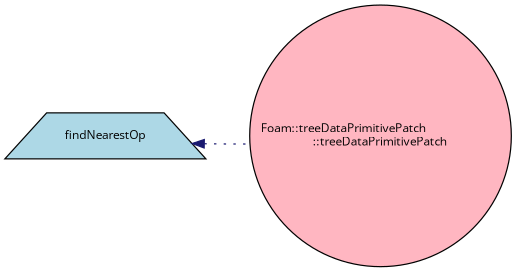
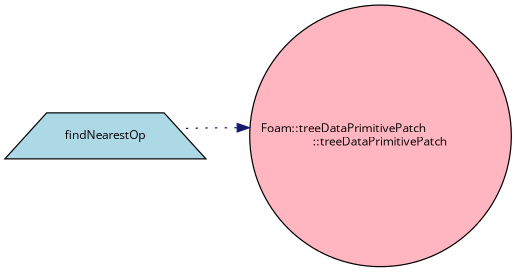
(227, 144) -> (208, 128)
